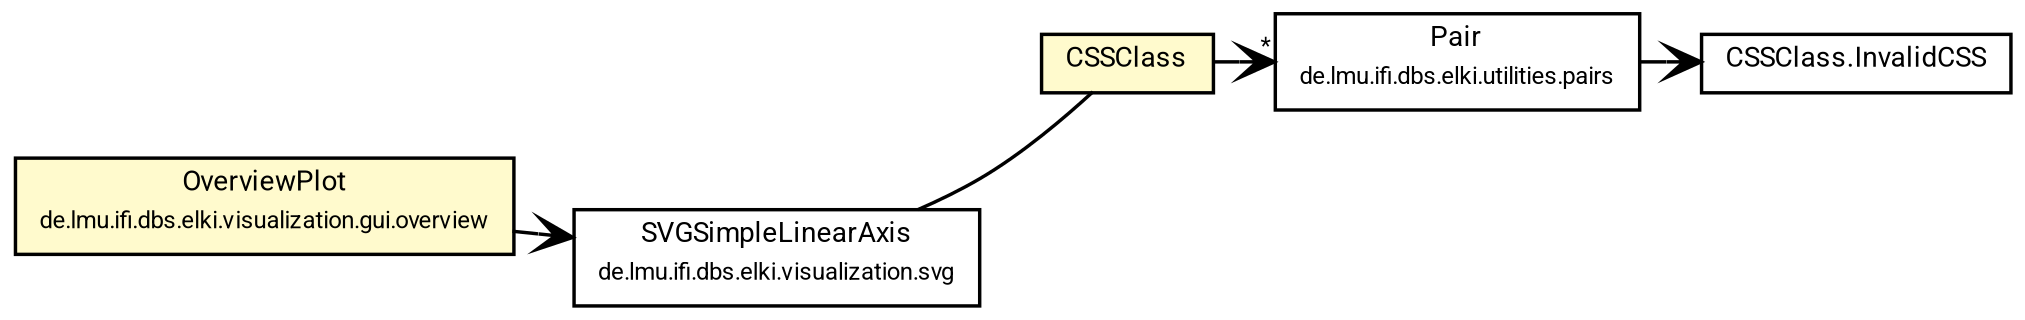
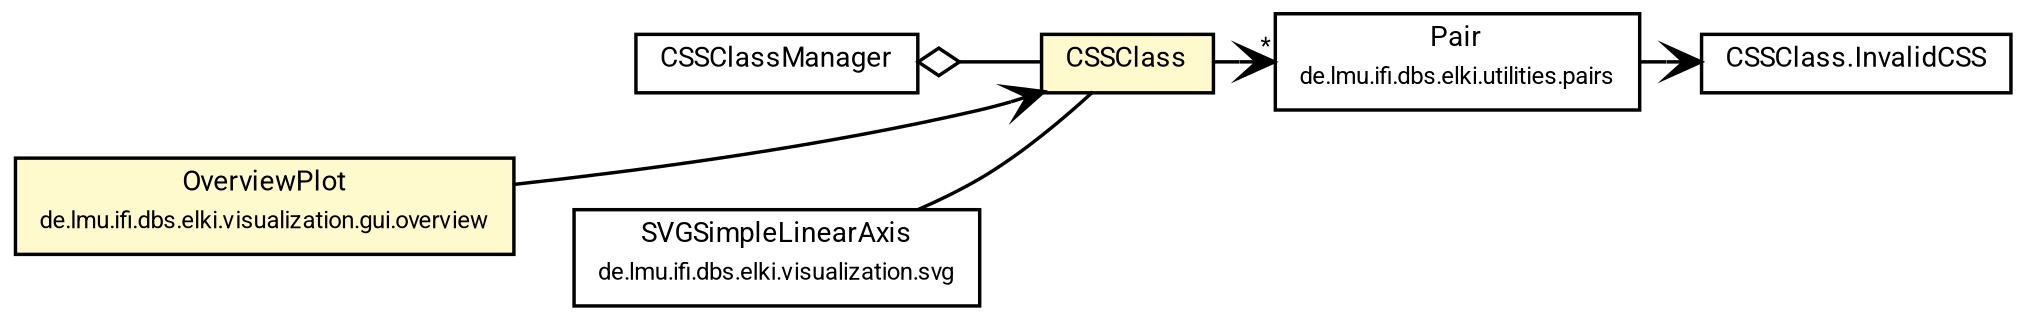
none -> (777, 62)
(525, 233) -> (763, 151)
